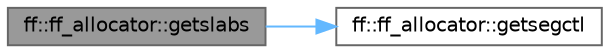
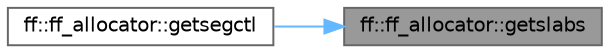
(291, 27) -> (299, 27)
